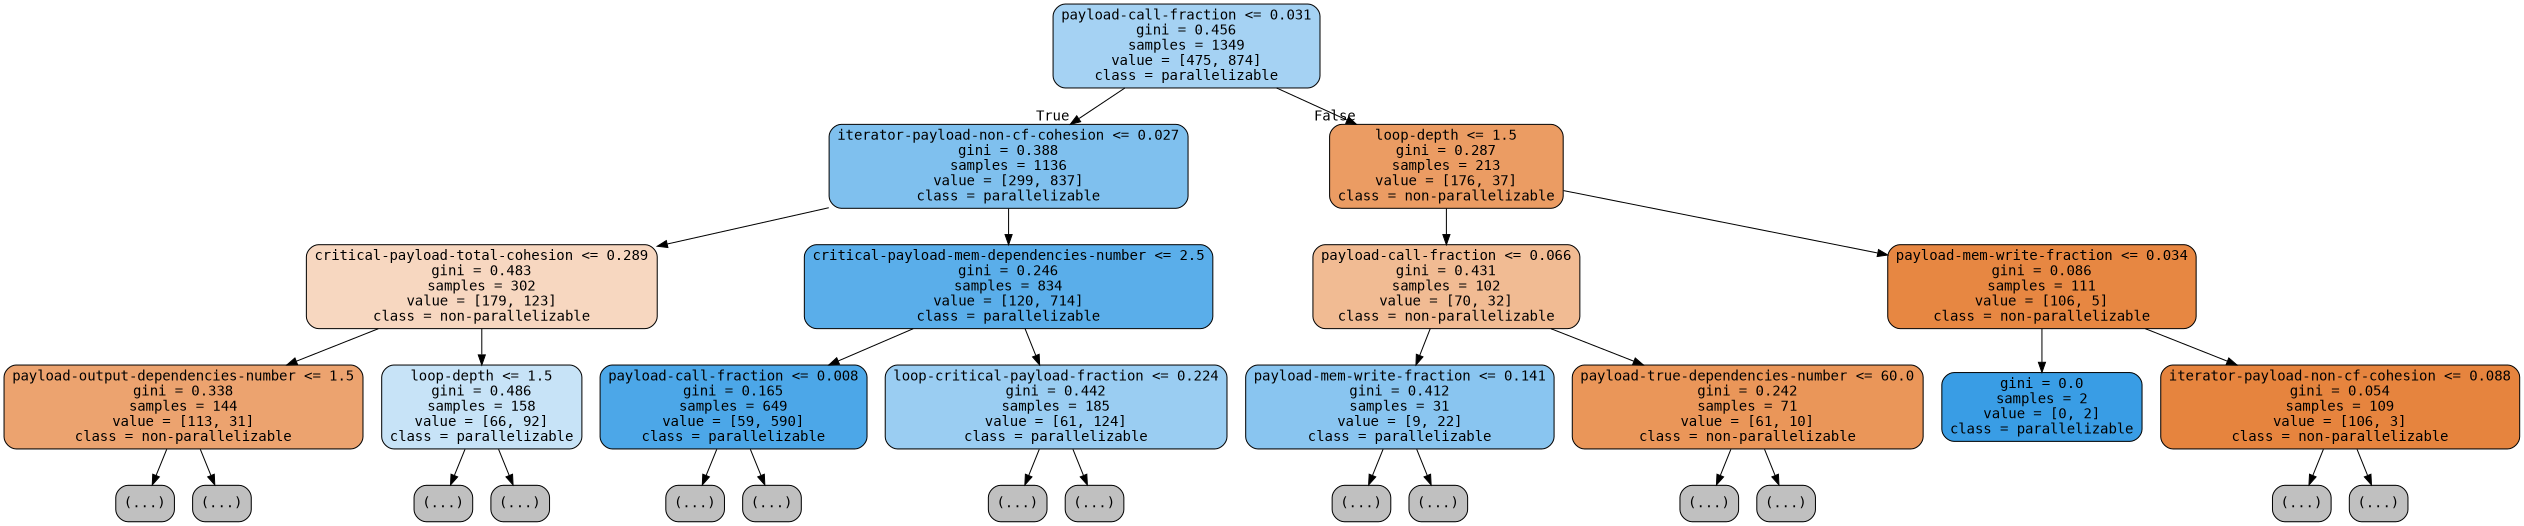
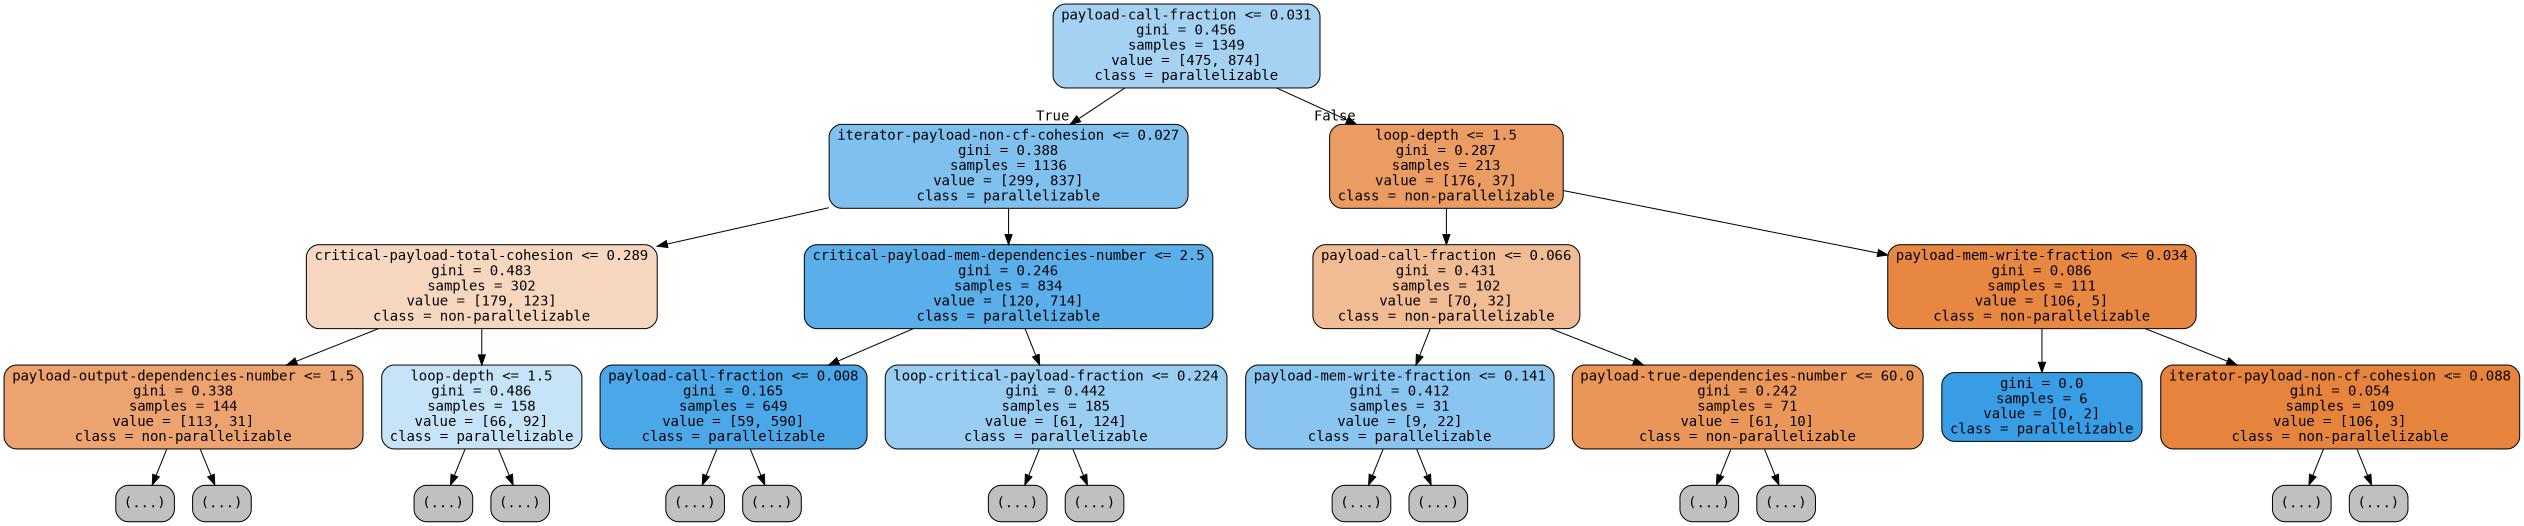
(2042, 407) -> (2042, 407)
